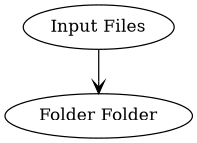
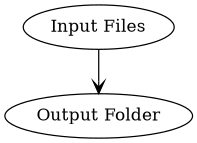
(99, 116) -> (99, 116)
